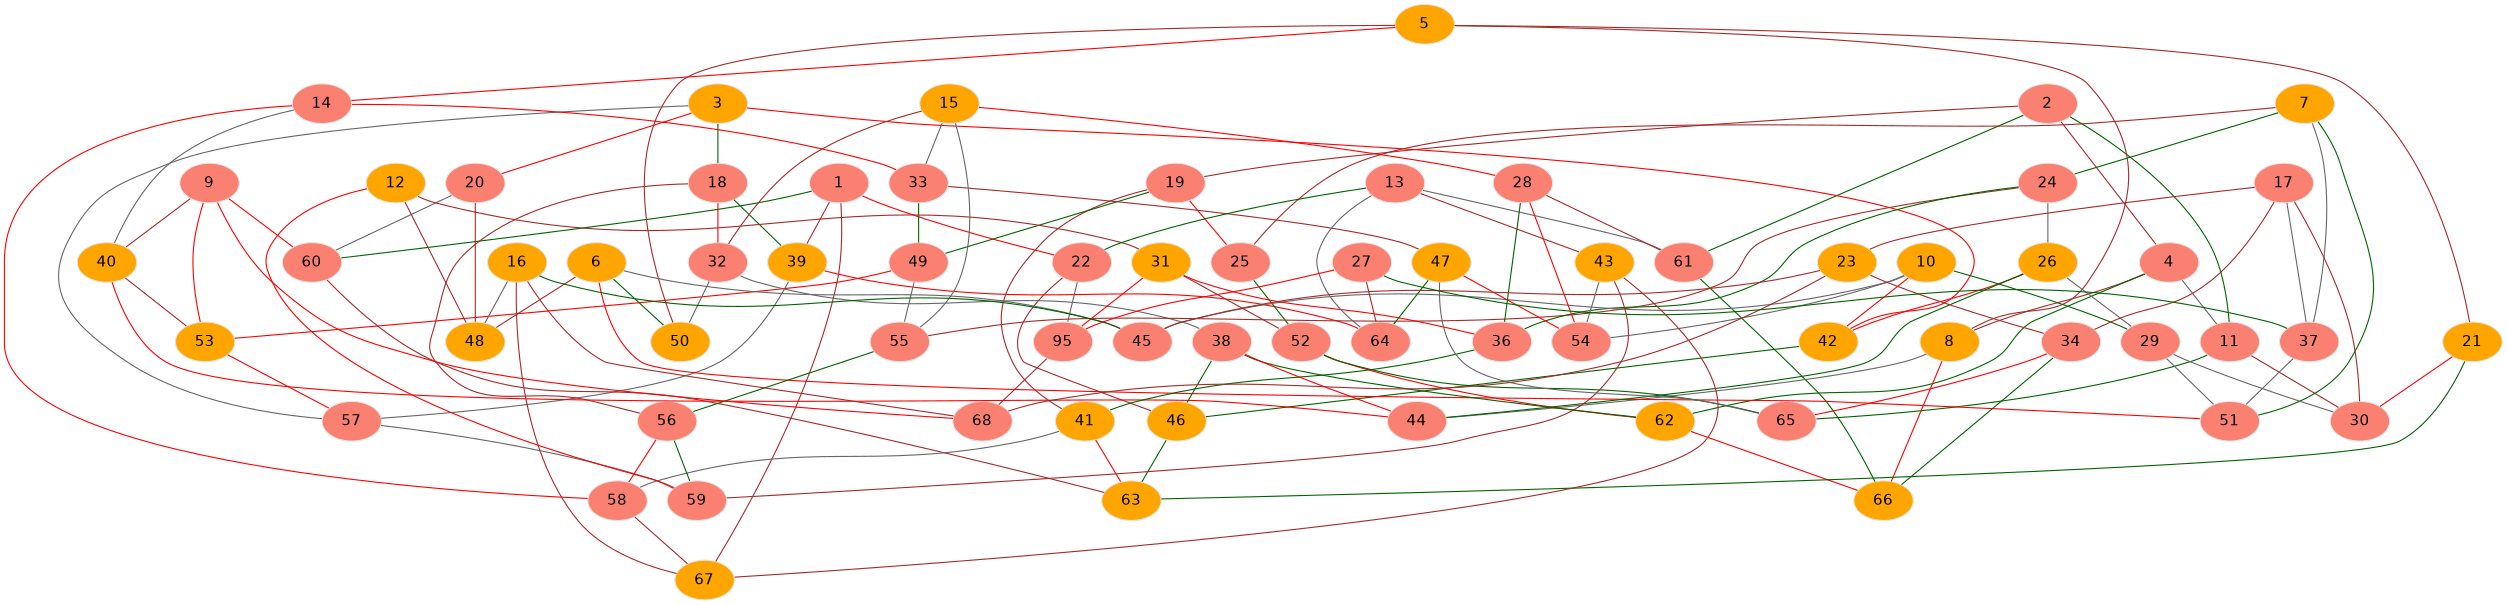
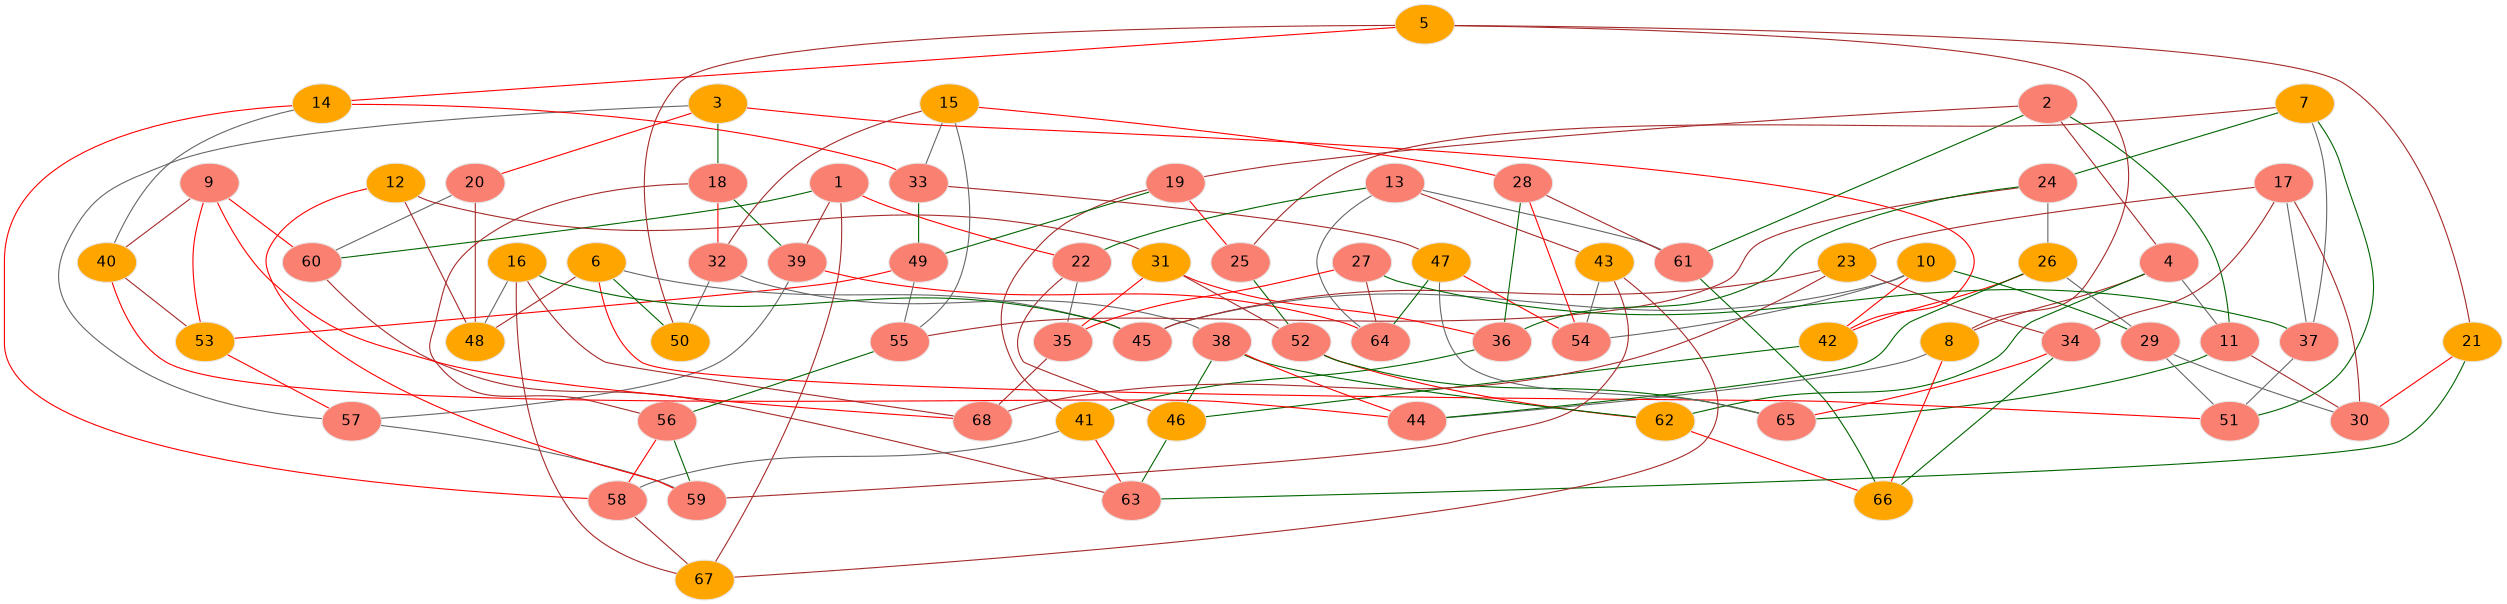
(322, 104) -> (322, 104)
(797, 262) -> (797, 262)
(1063, 342) -> (1063, 342)
(1131, 501) -> (1131, 501)
